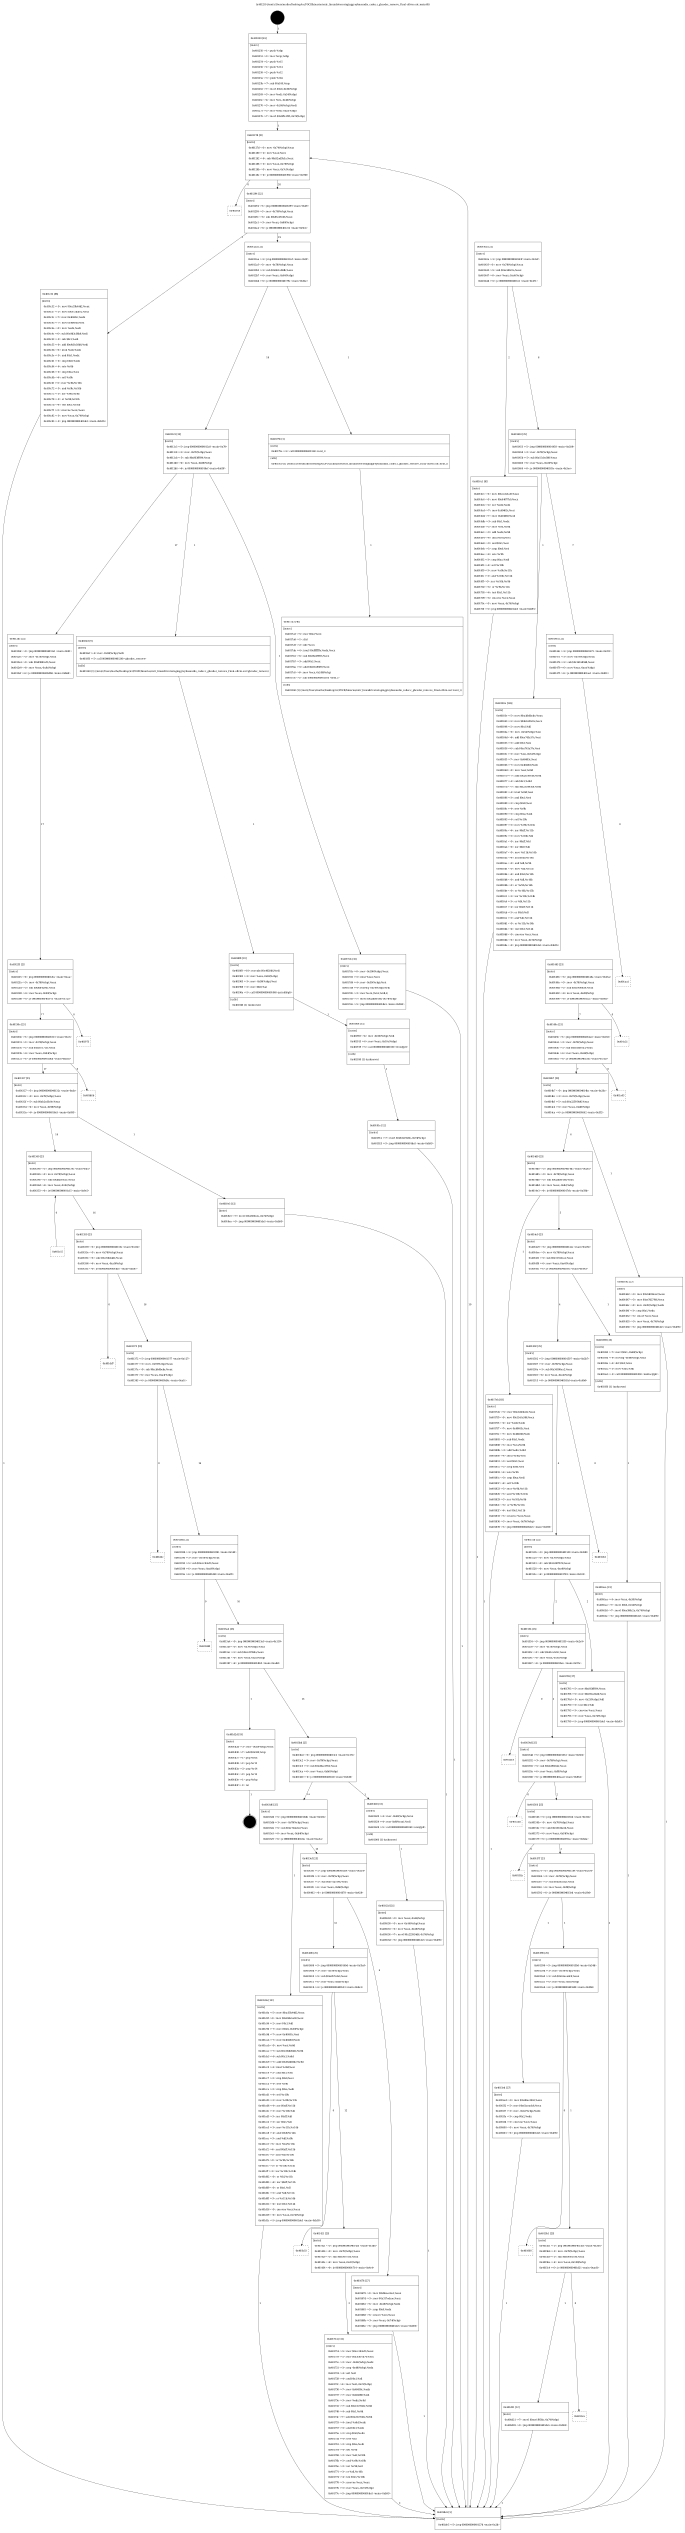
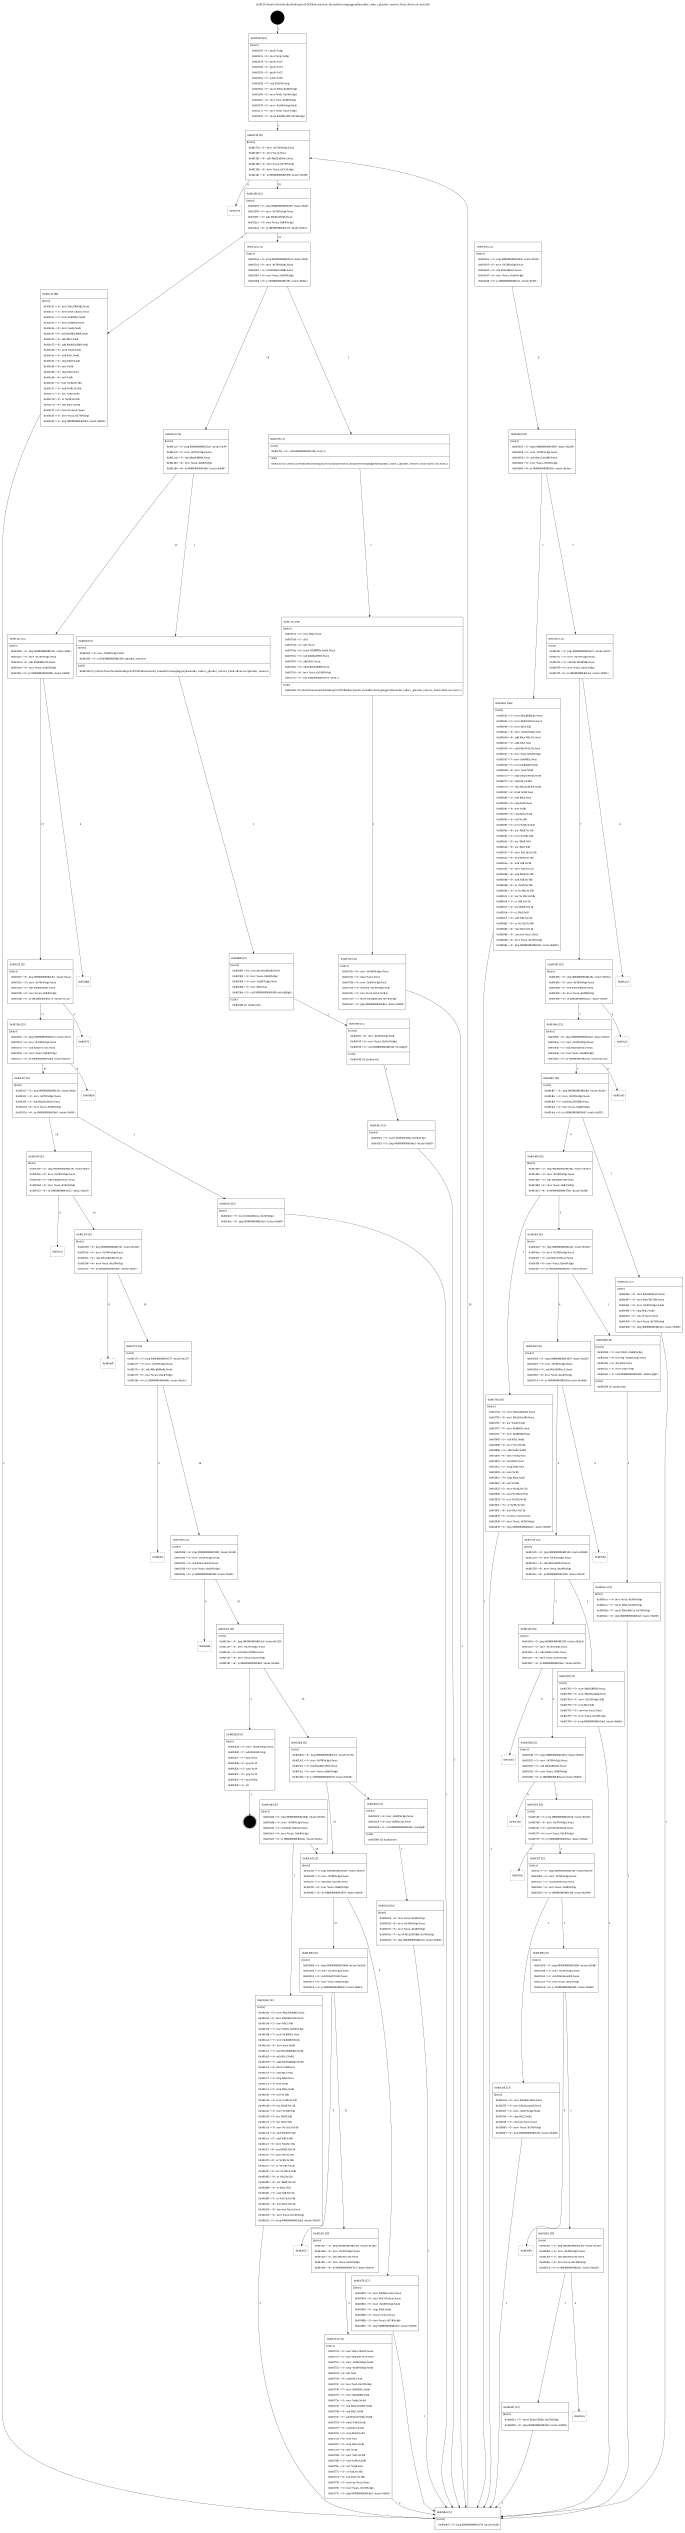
(504, 546) -> none
(282, 712) -> (372, 824)
none -> (579, 818)
none -> (83, 982)
(55, 1222) -> (58, 1220)
(308, 1790) -> (330, 1817)
